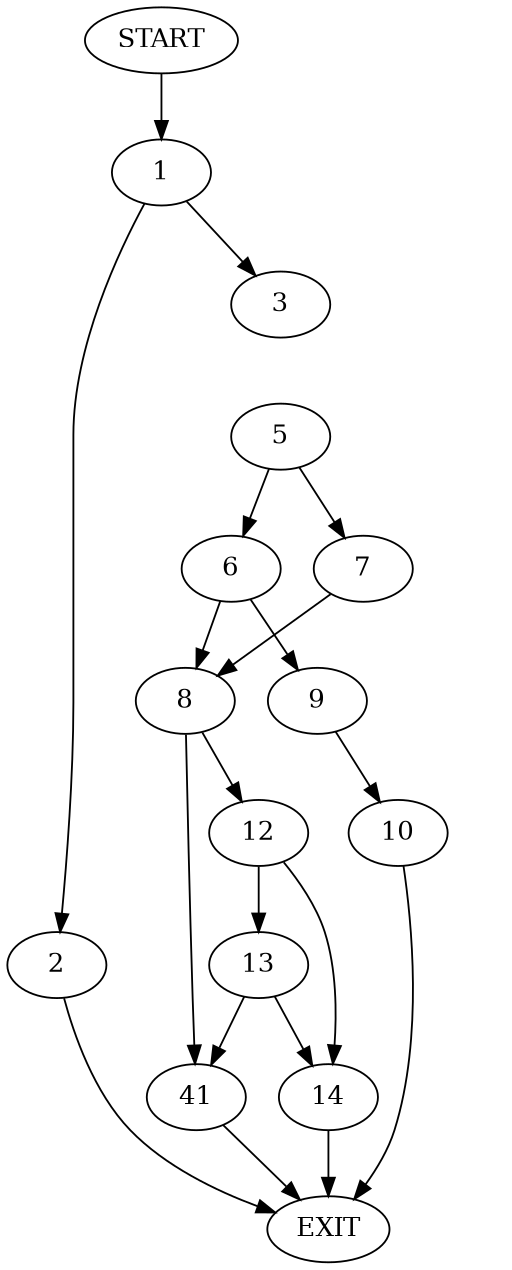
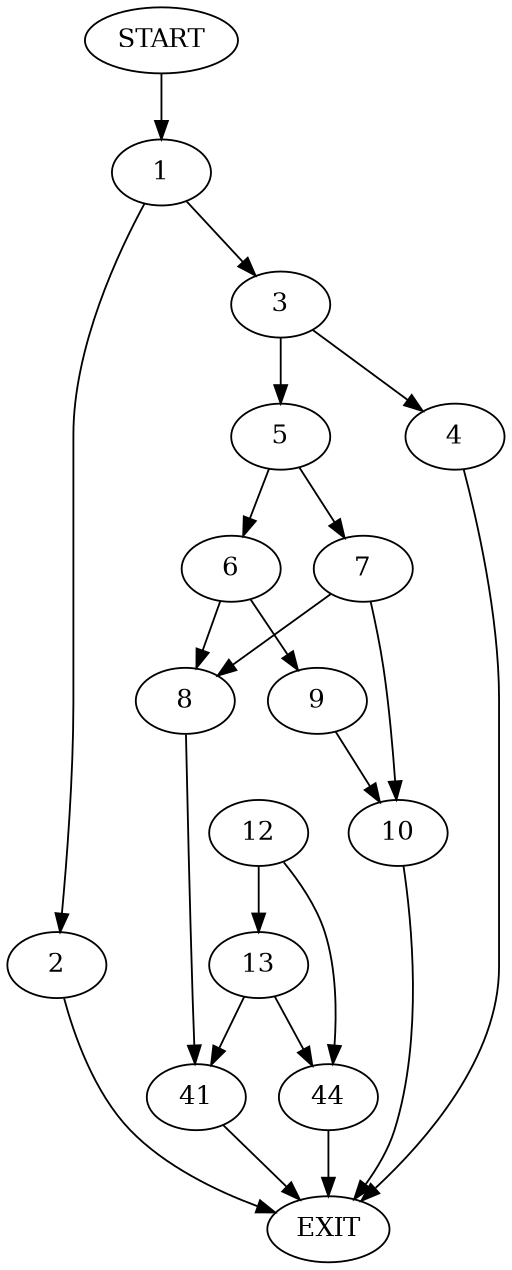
none -> (281, 362)
none -> (455, 437)
none -> (387, 691)
(217, 759) -> none
(328, 1097) -> (328, 1097)
